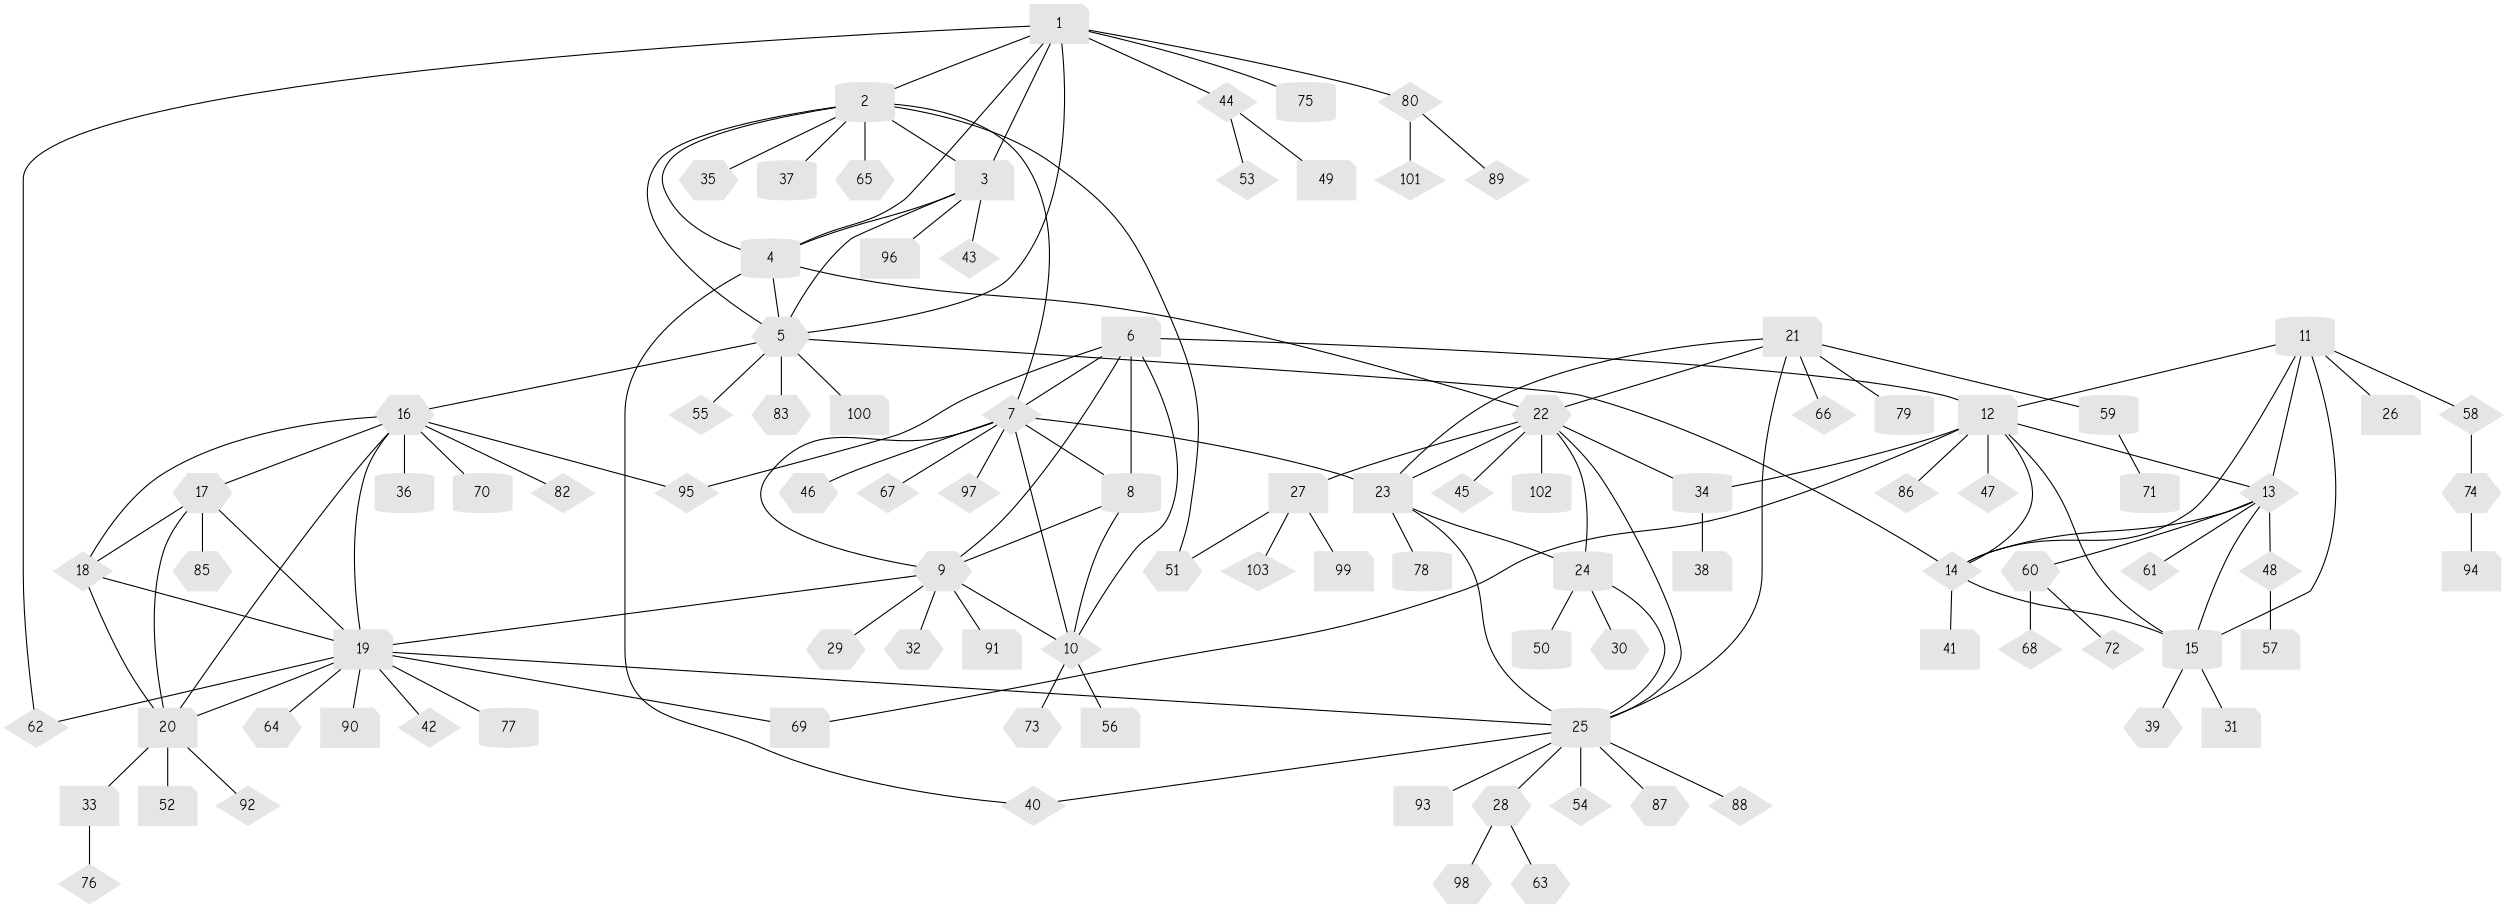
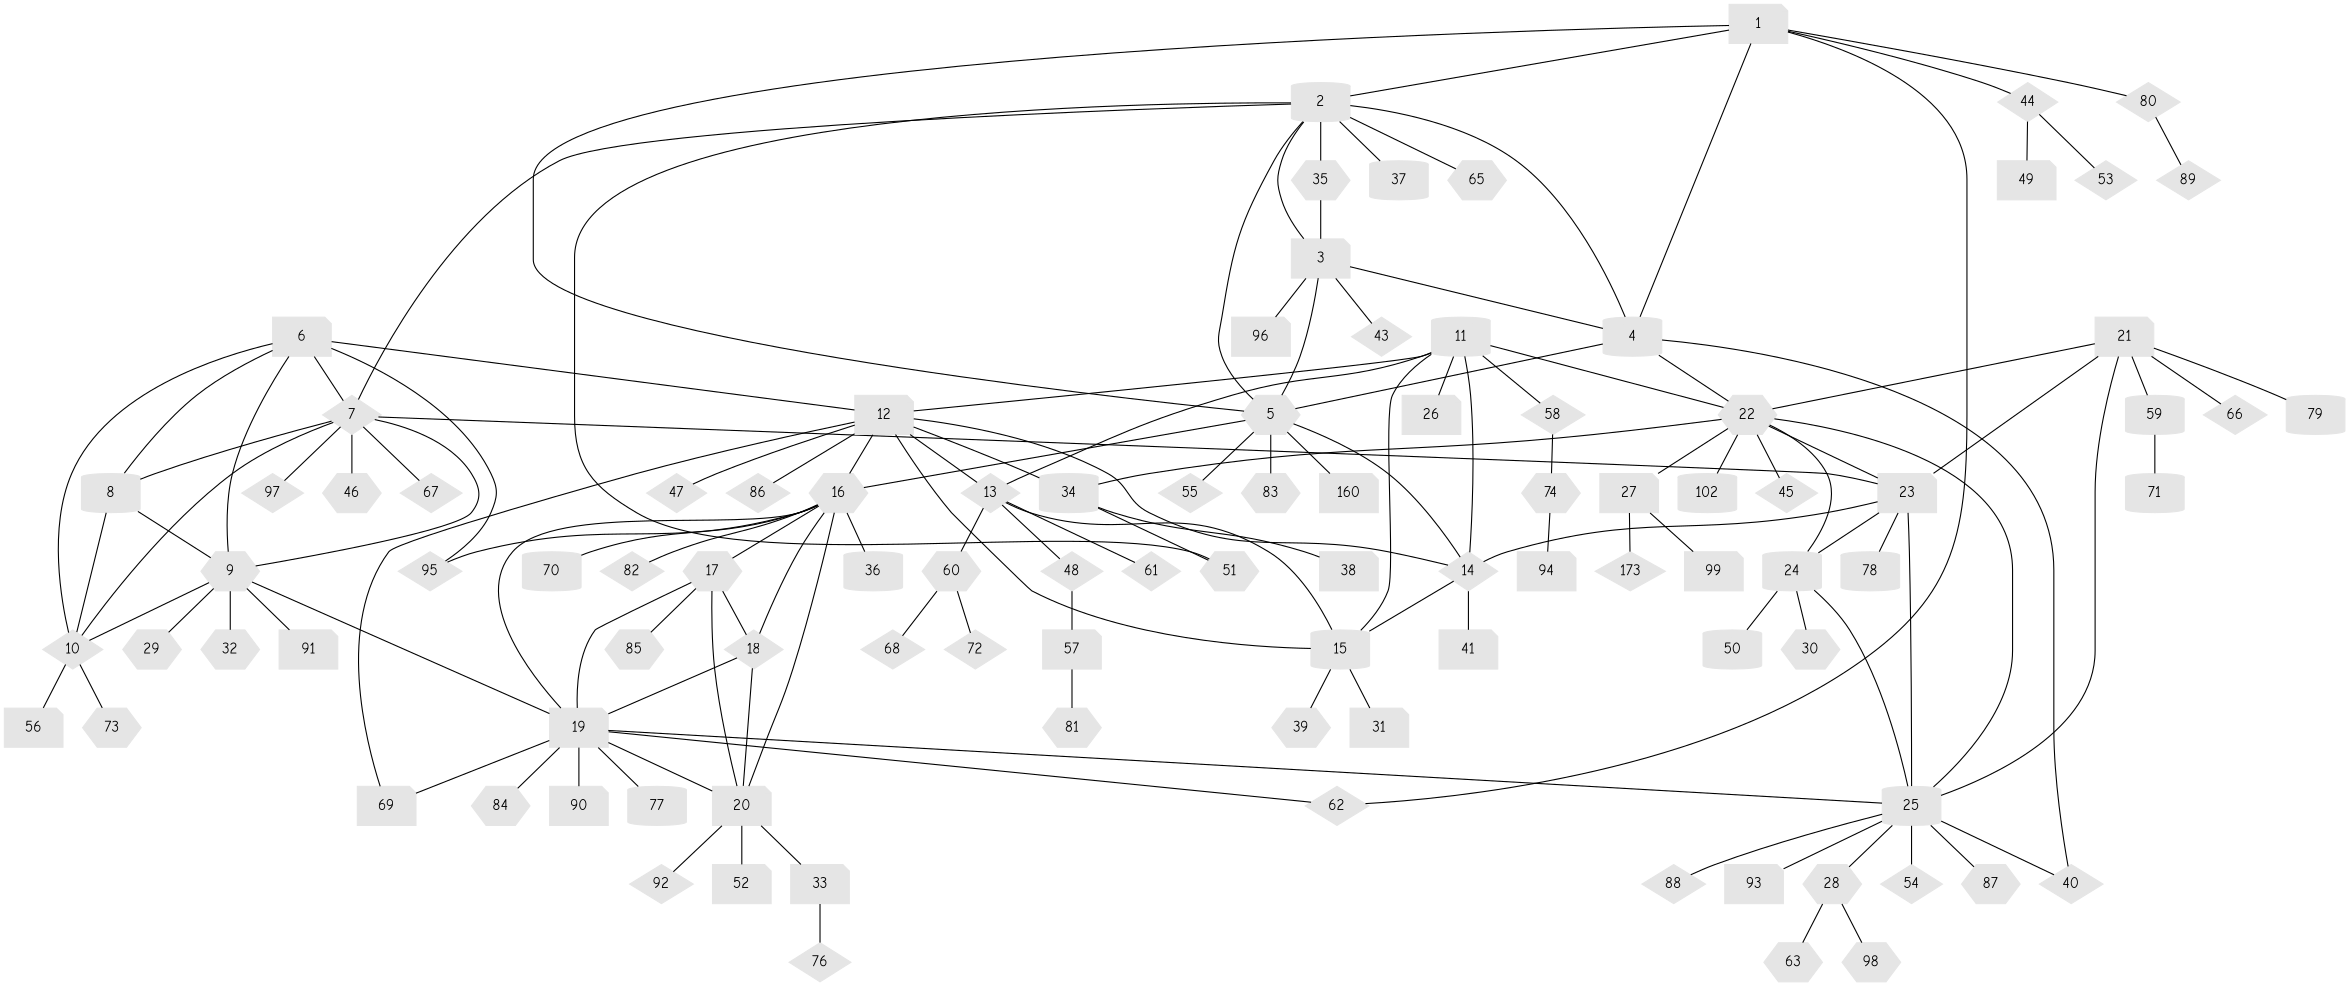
(1022, 102) -> (1321, 220)
(1306, 102) -> none
(1410, 180) -> none
none -> (1607, 377)
(860, 415) -> (1349, 493)
none -> (861, 454)
(2110, 531) -> (1679, 526)
(1231, 535) -> (1153, 534)
(1258, 571) -> (1630, 571)
(272, 728) -> (501, 806)
(429, 728) -> none
none -> (1072, 728)
